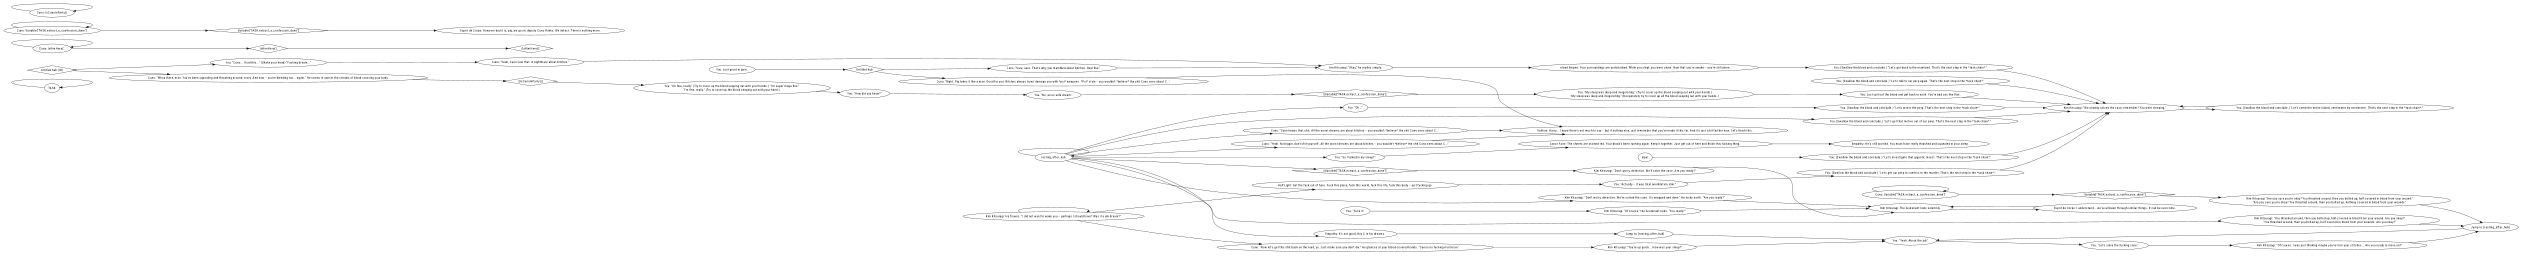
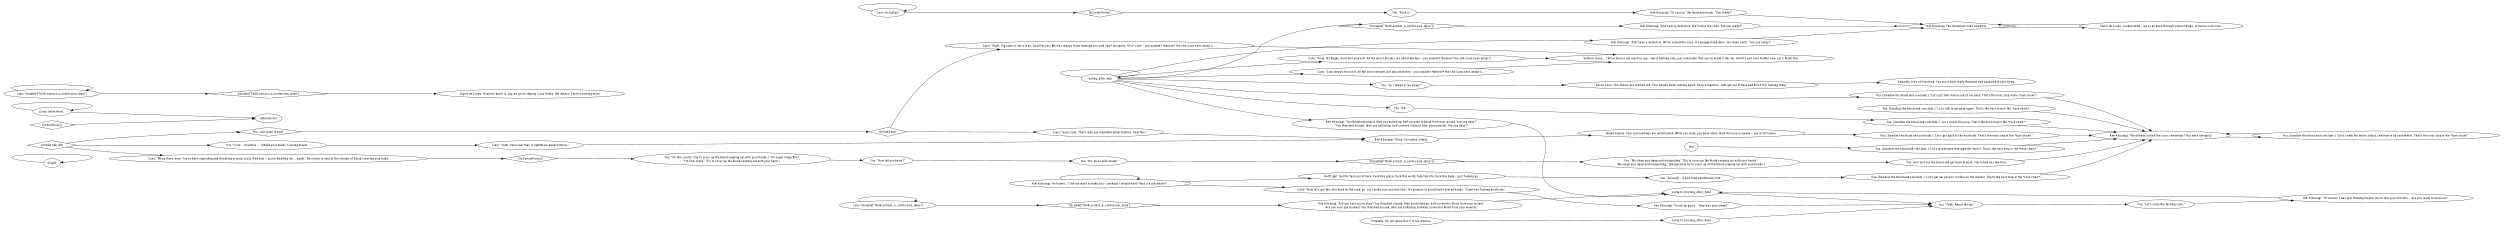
(52, 13) -> (888, 13)
none -> (1100, 13)
(268, 48) -> (268, 118)
(397, 48) -> (162, 122)
(732, 70) -> (268, 132)
(52, 88) -> (52, 163)
none -> (152, 136)
(1645, 157) -> (1691, 147)
(1194, 194) -> none
(1911, 208) -> (1957, 26)
